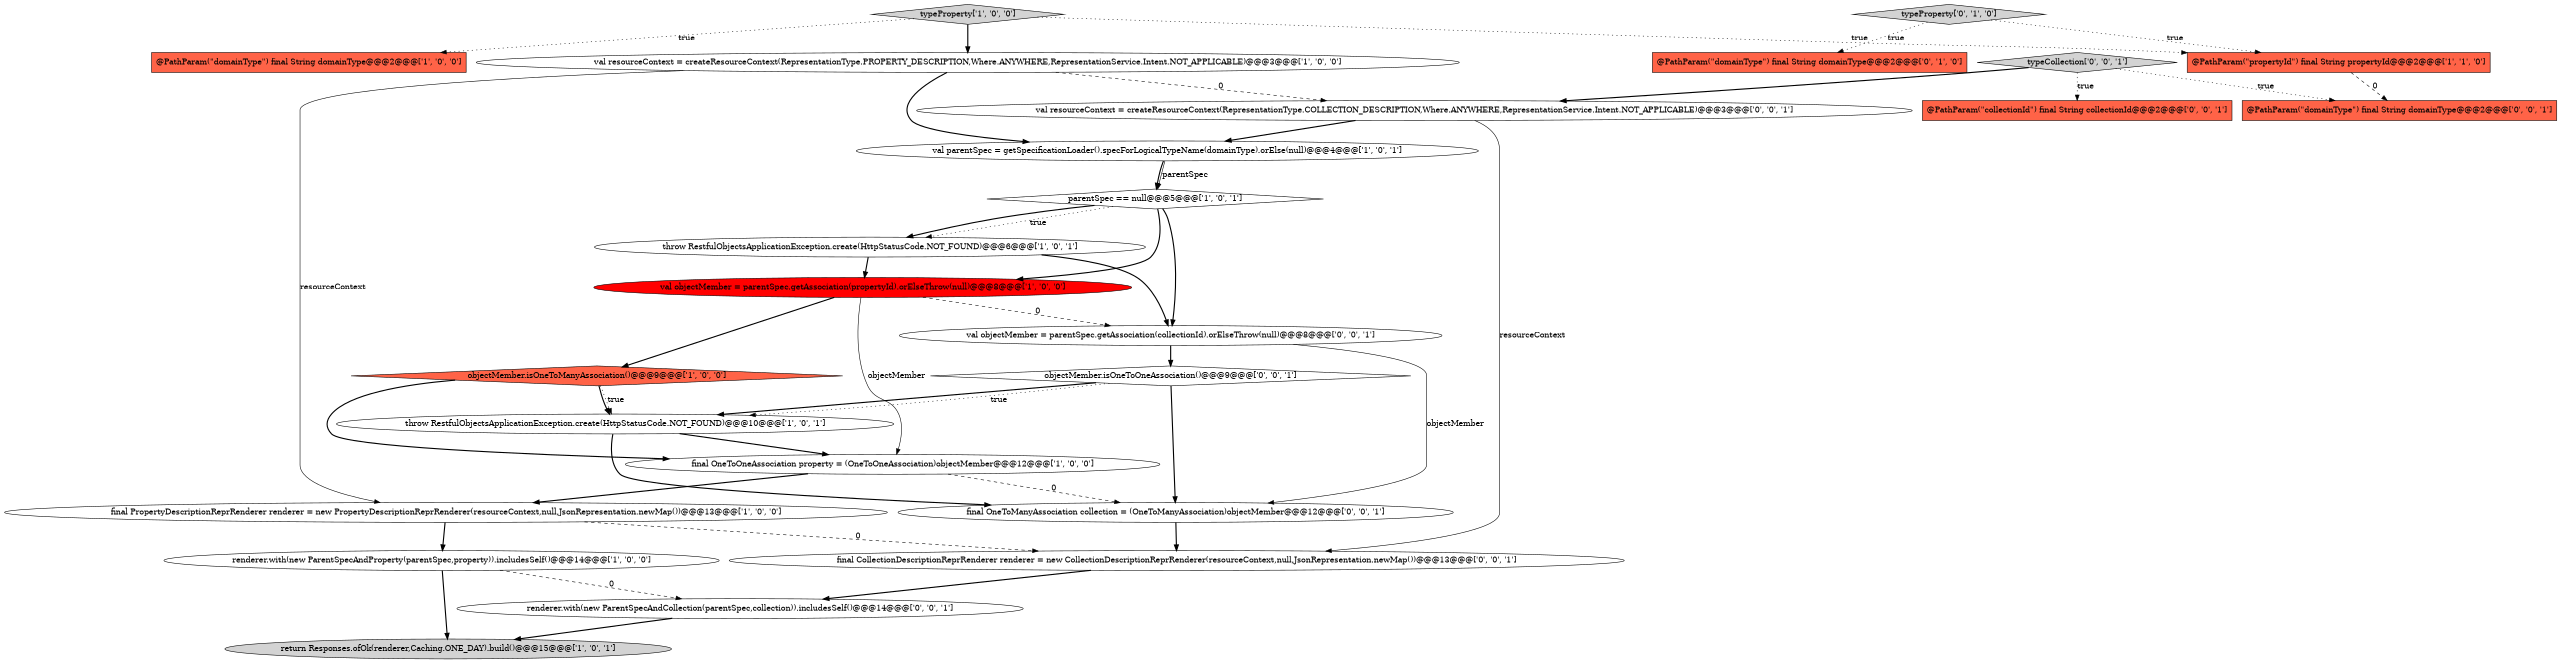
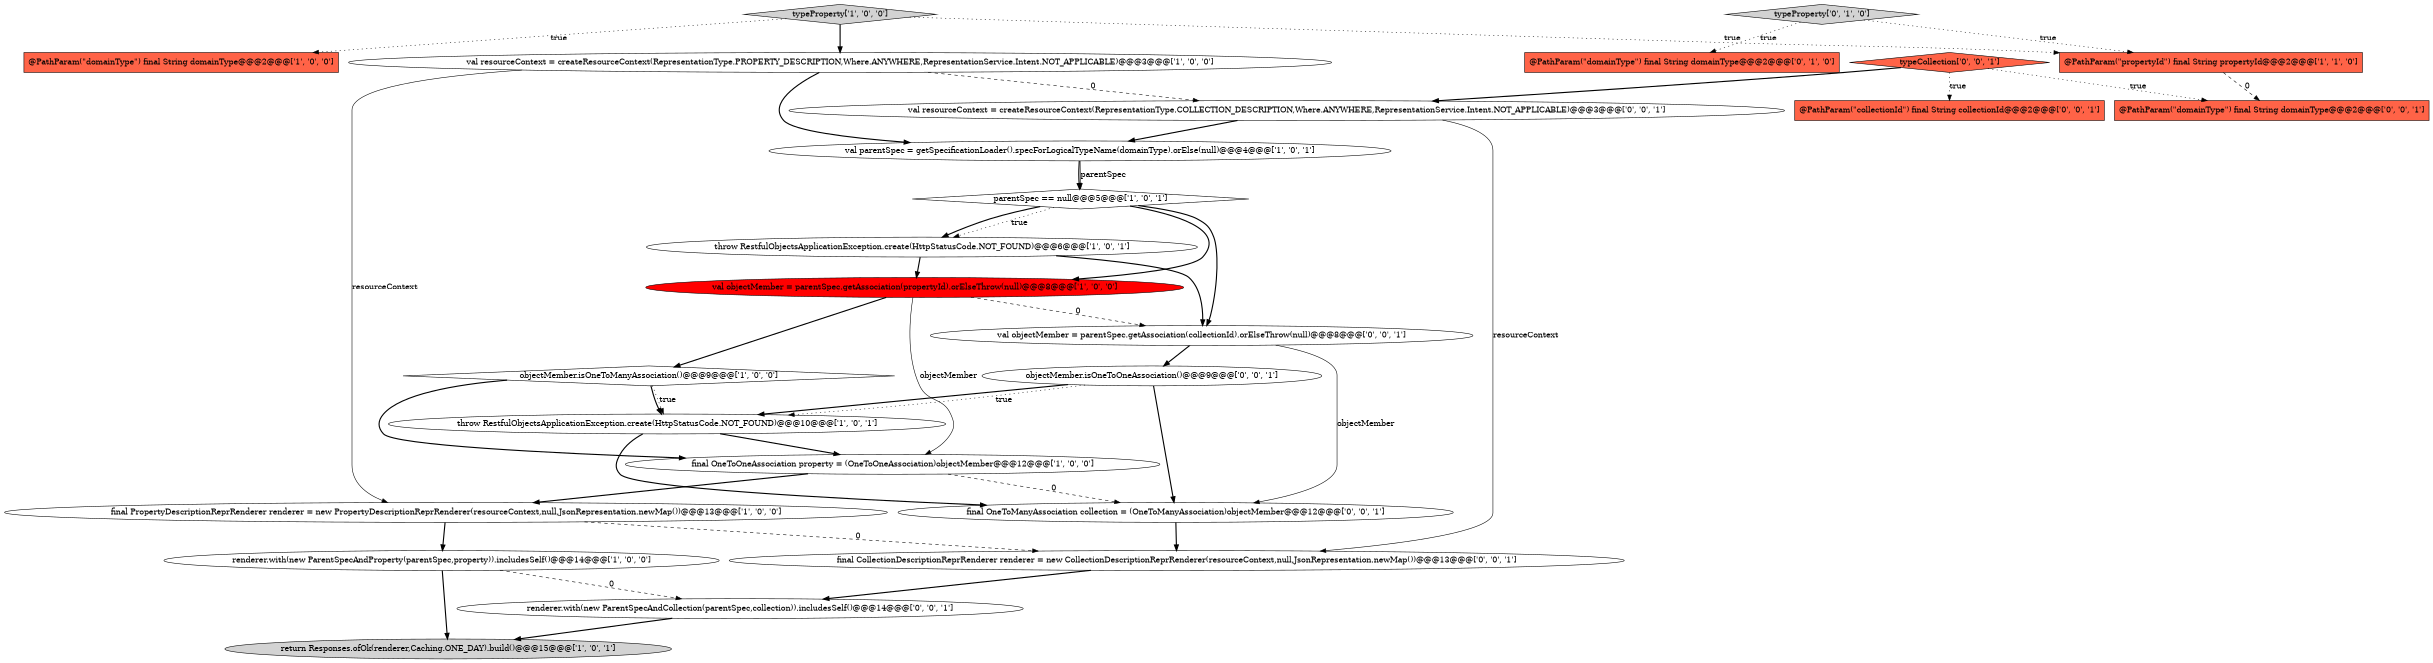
(2077, 62) -> (1950, 62)
(597, 376) -> (649, 376)
(1171, 376) -> (1152, 376)
